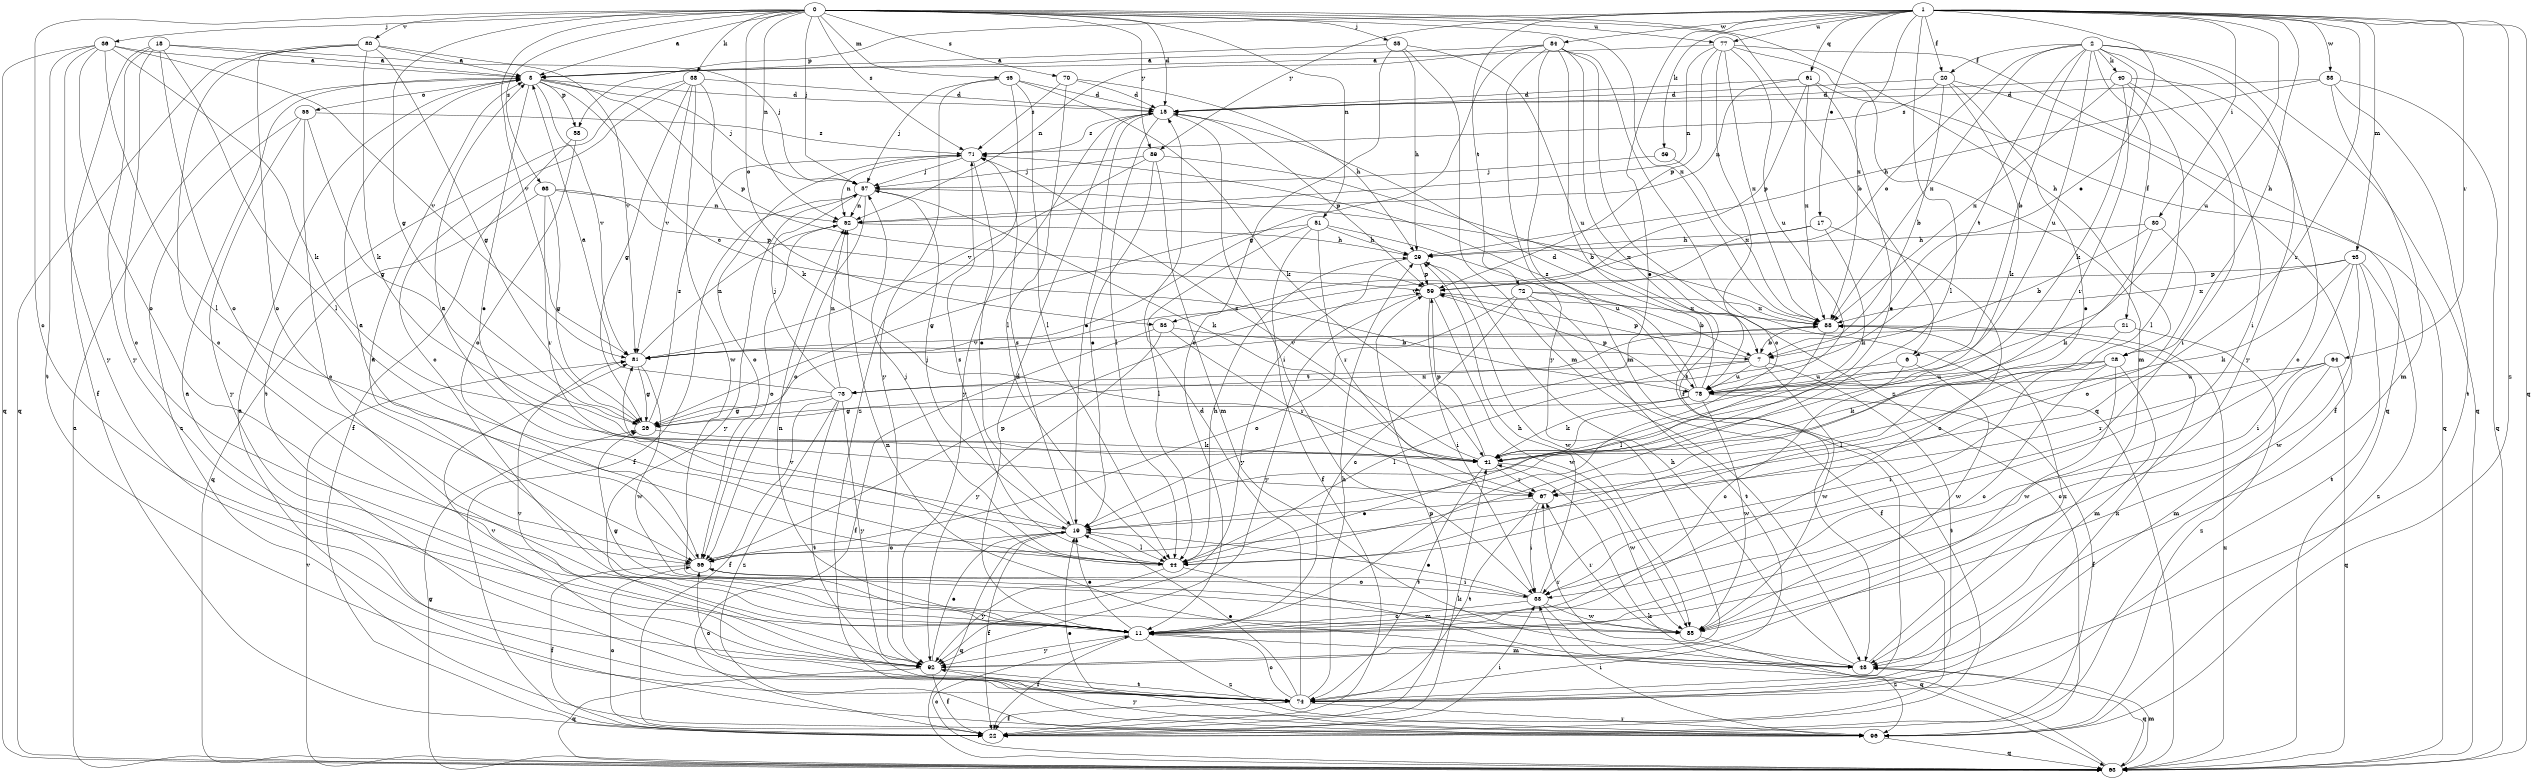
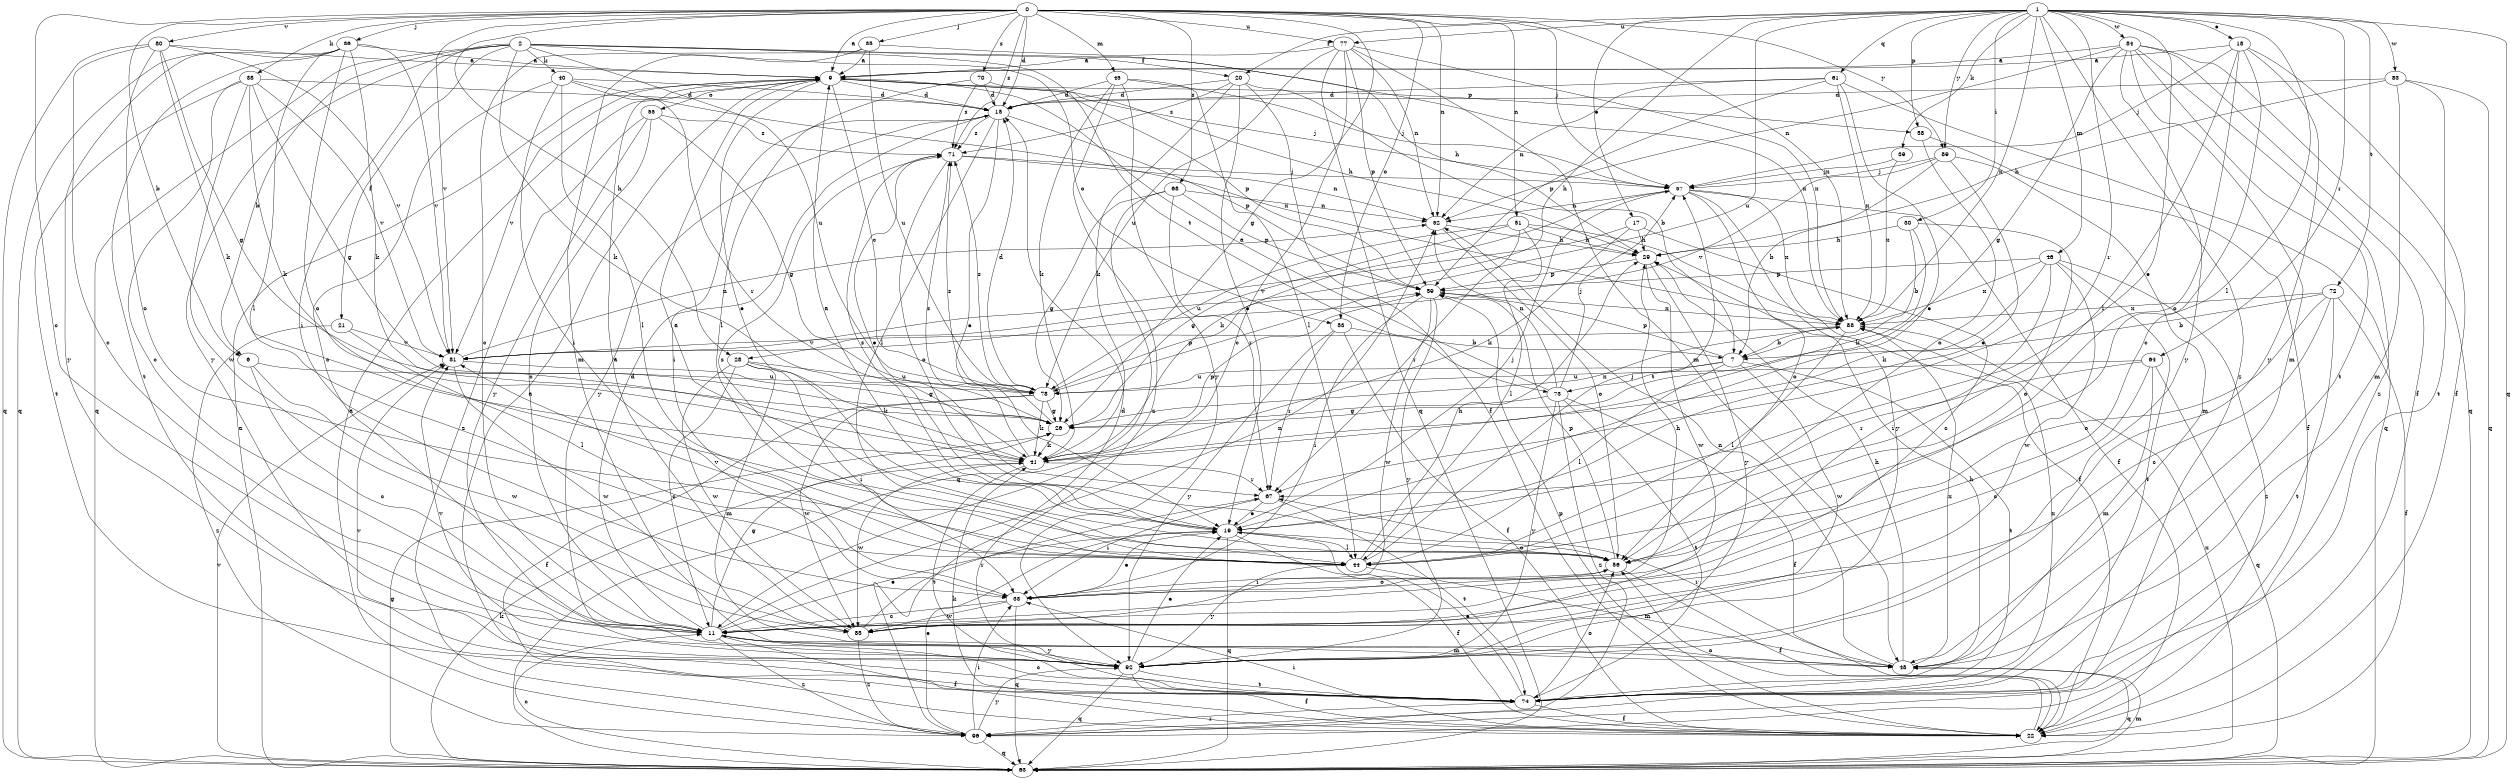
(531, 78) -> (830, 78)
(2085, 178) -> (2140, 16)
(2355, 257) -> (2050, 257)
